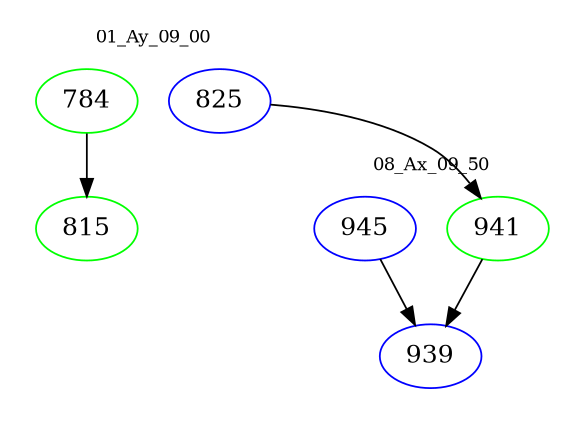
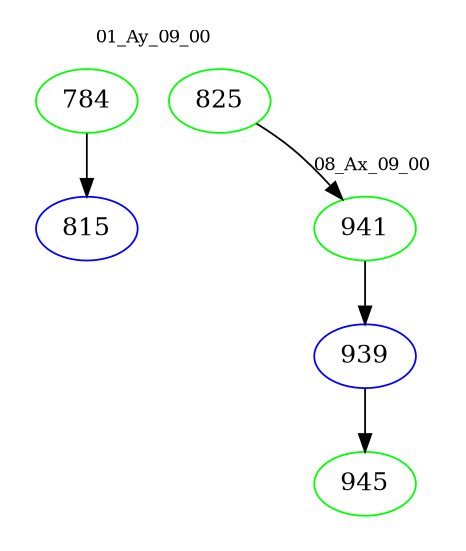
(220, 101) -> (220, 101)
(432, 166) -> (372, 166)
(87, 229) -> (87, 229)
(365, 229) -> (365, 484)
(393, 284) -> (365, 411)
